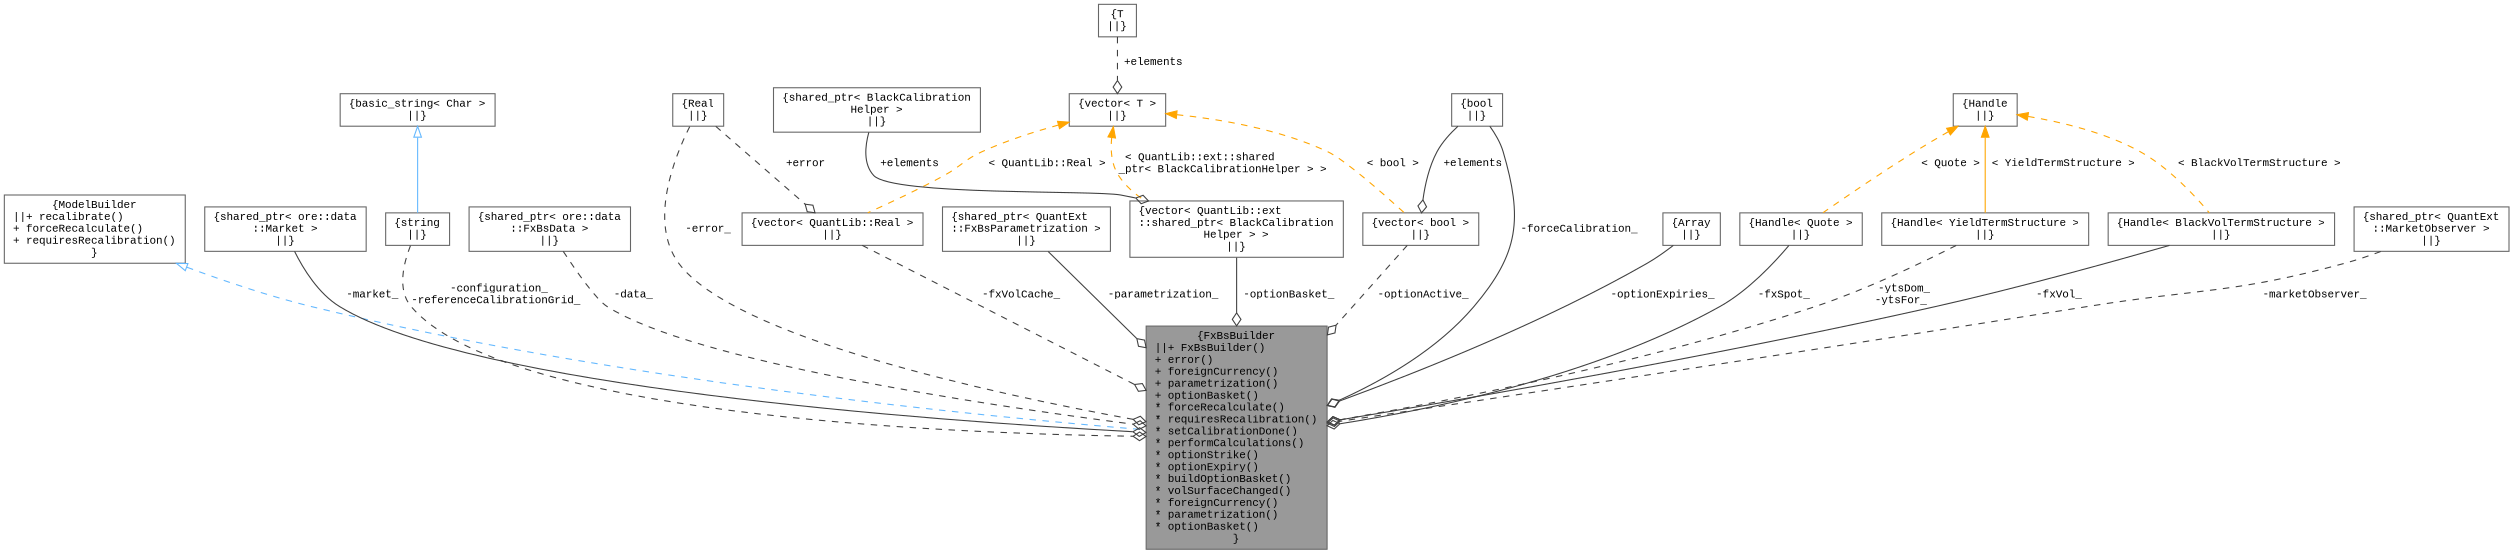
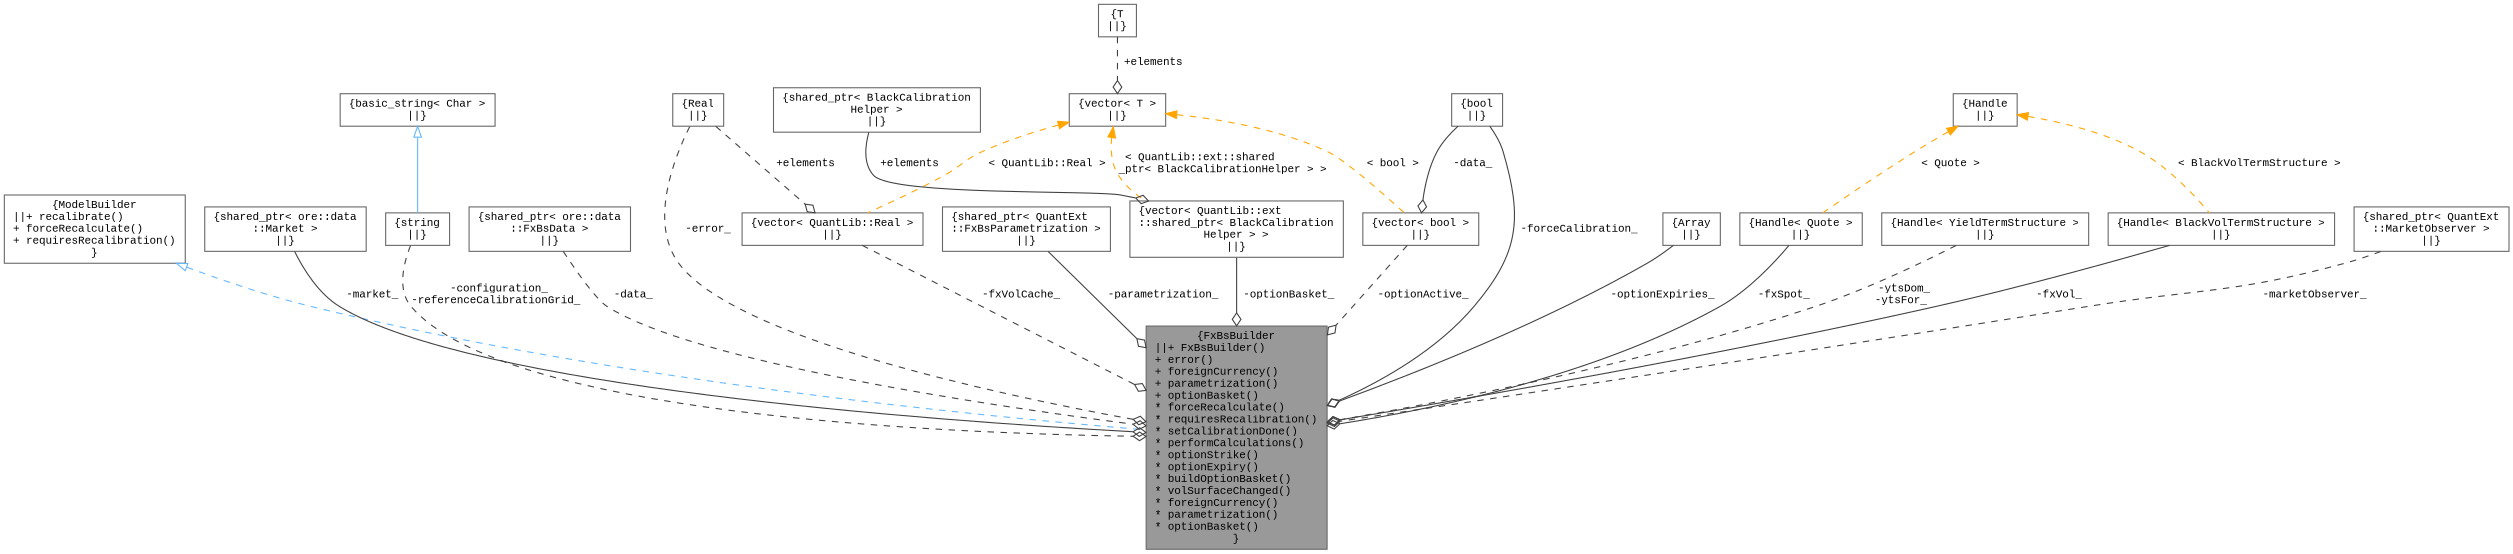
(803, 164) -> (803, 164)
(1470, 164) -> (1470, 164)
(1985, 175) -> none
